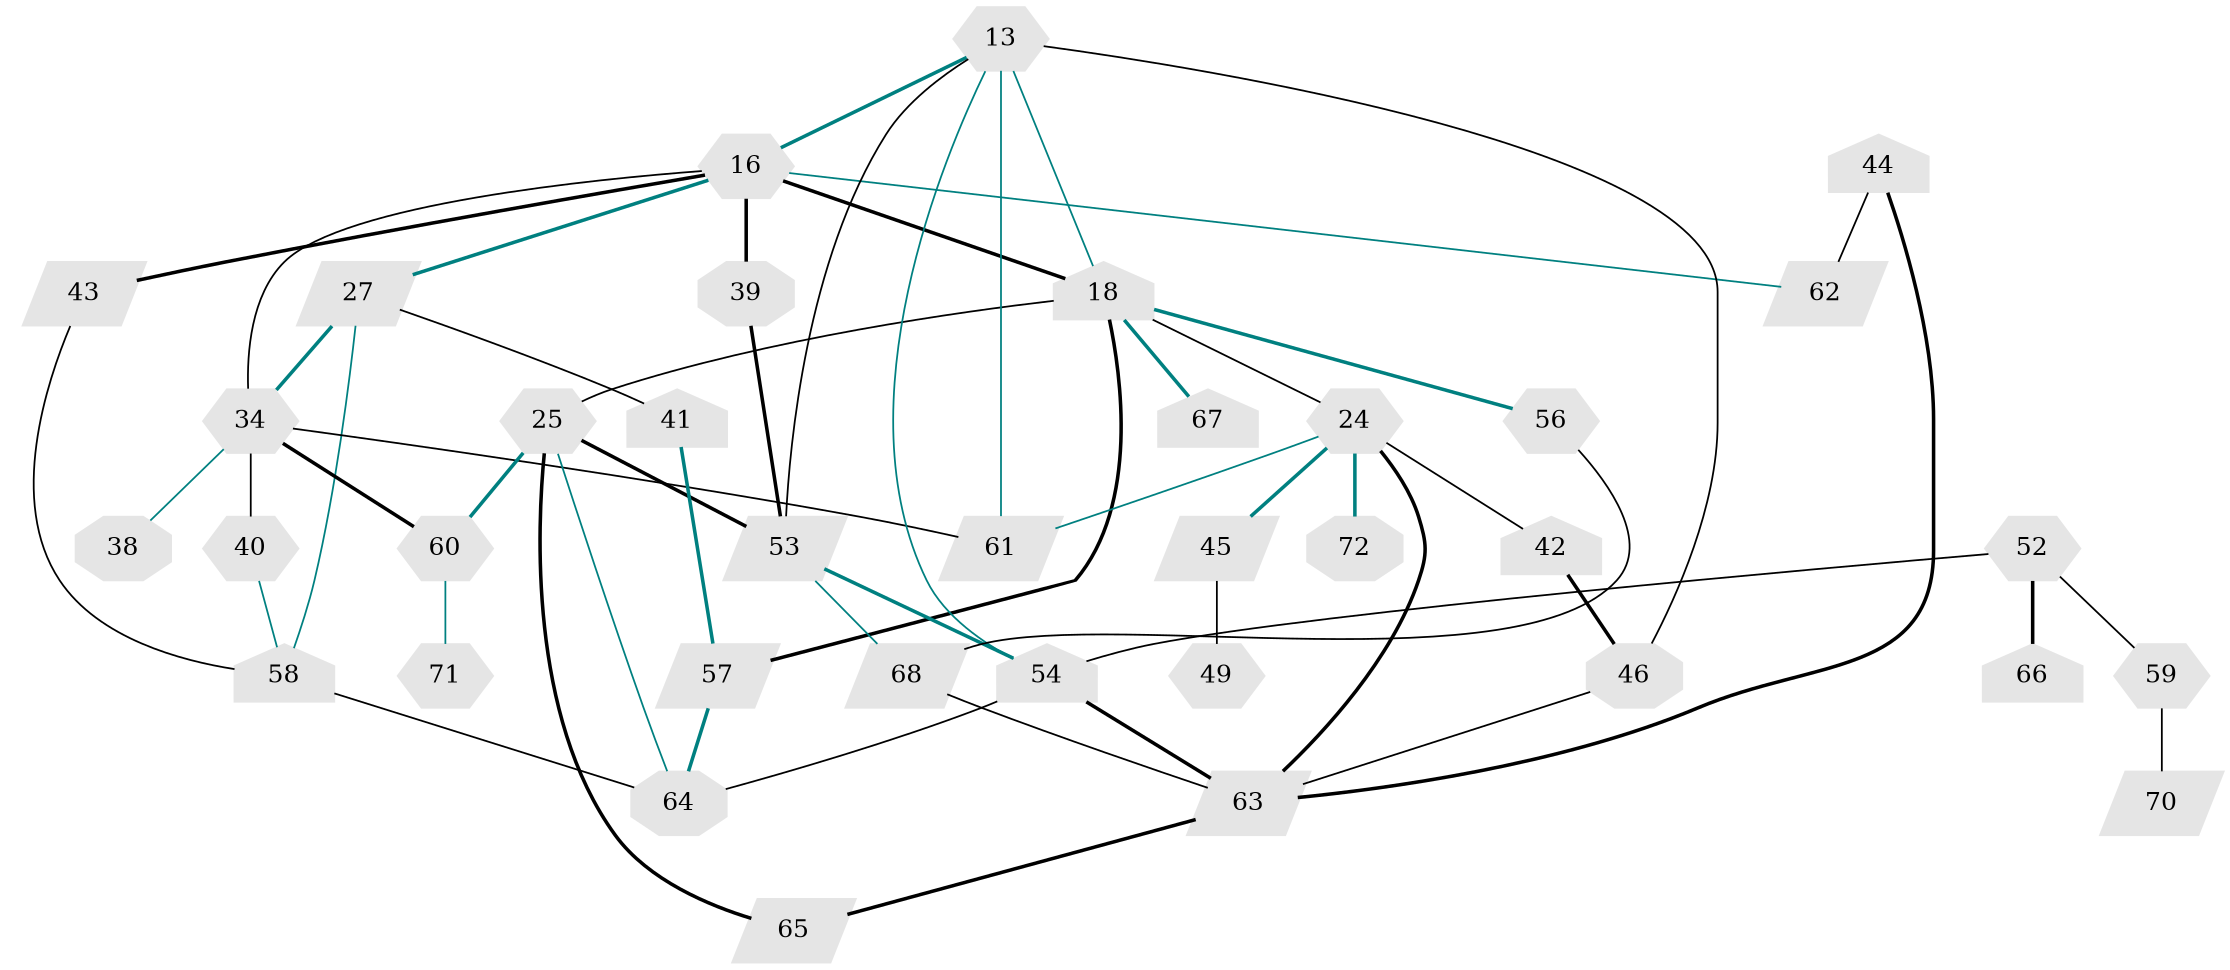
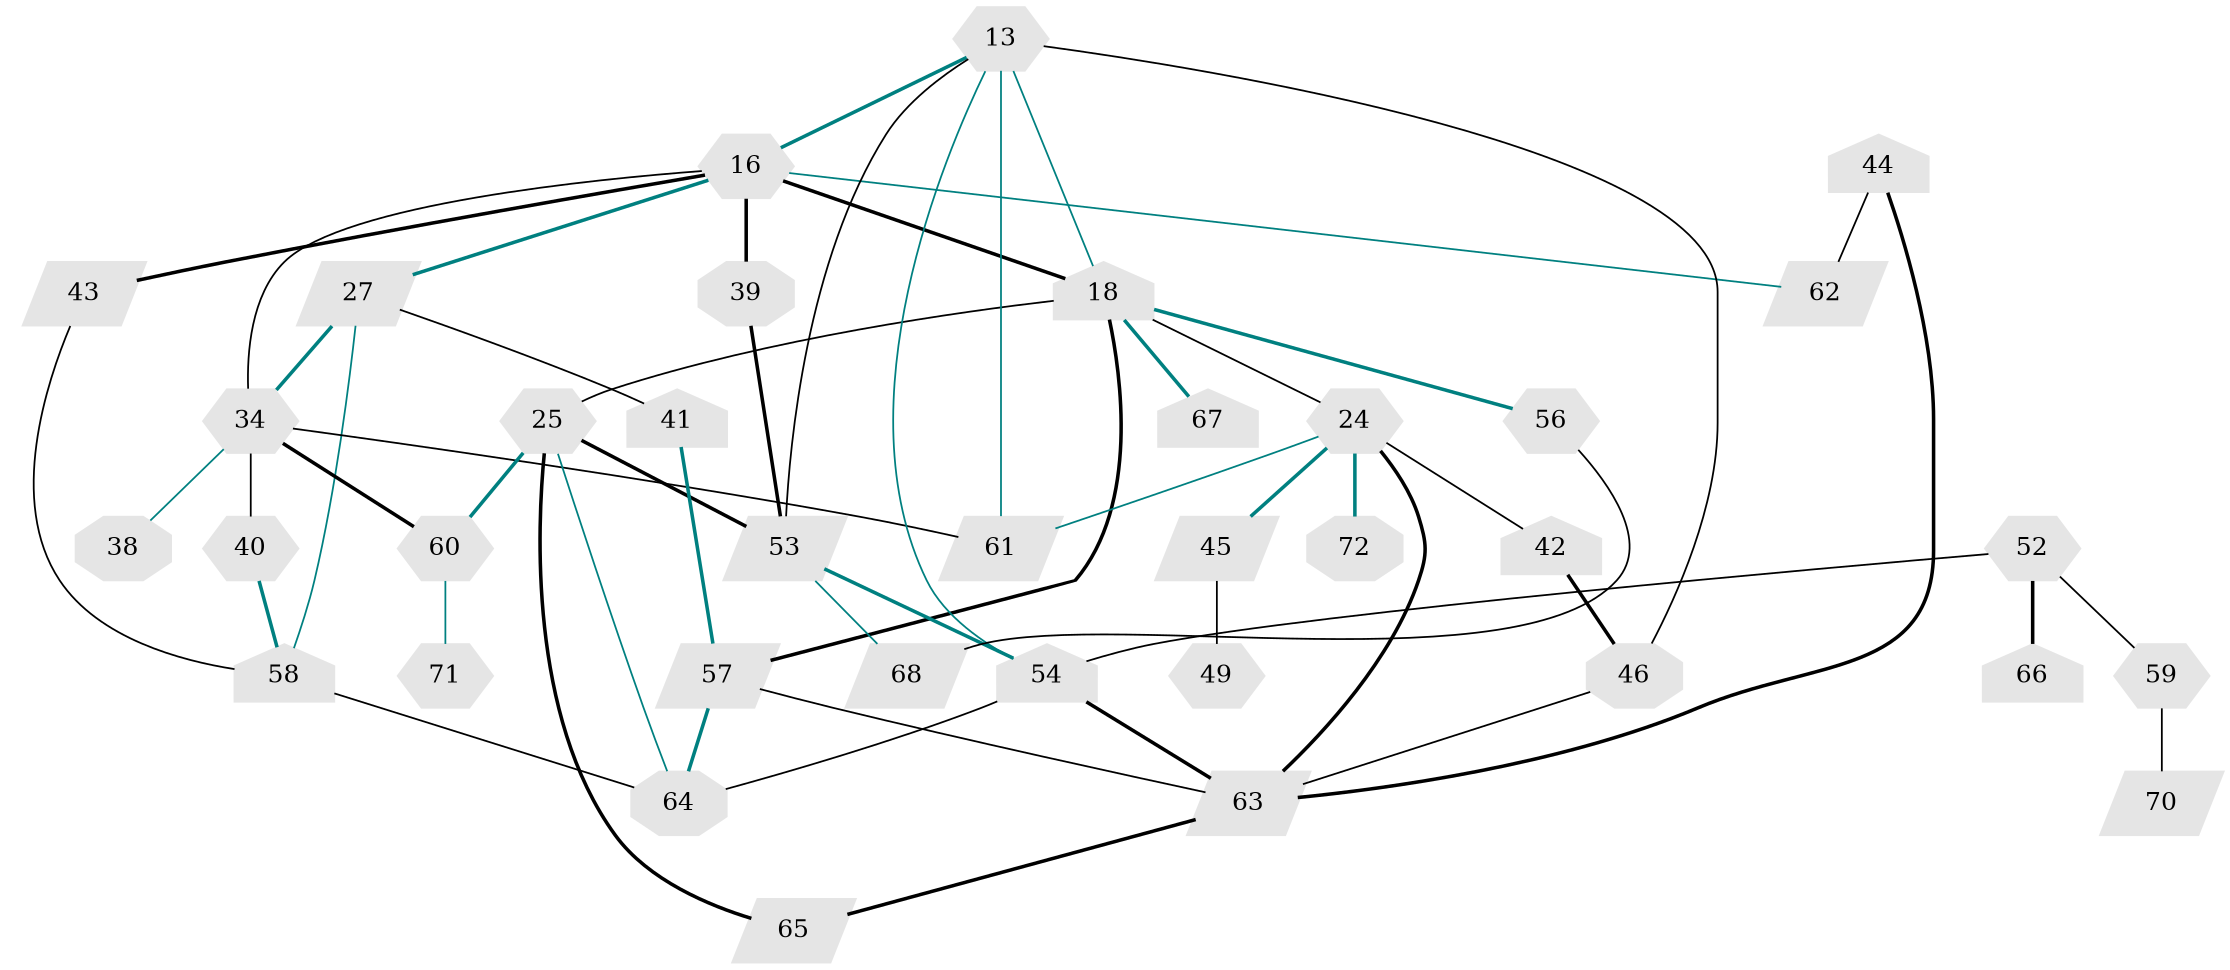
(268, 614) -> (268, 614)
(1077, 743) -> (982, 743)
